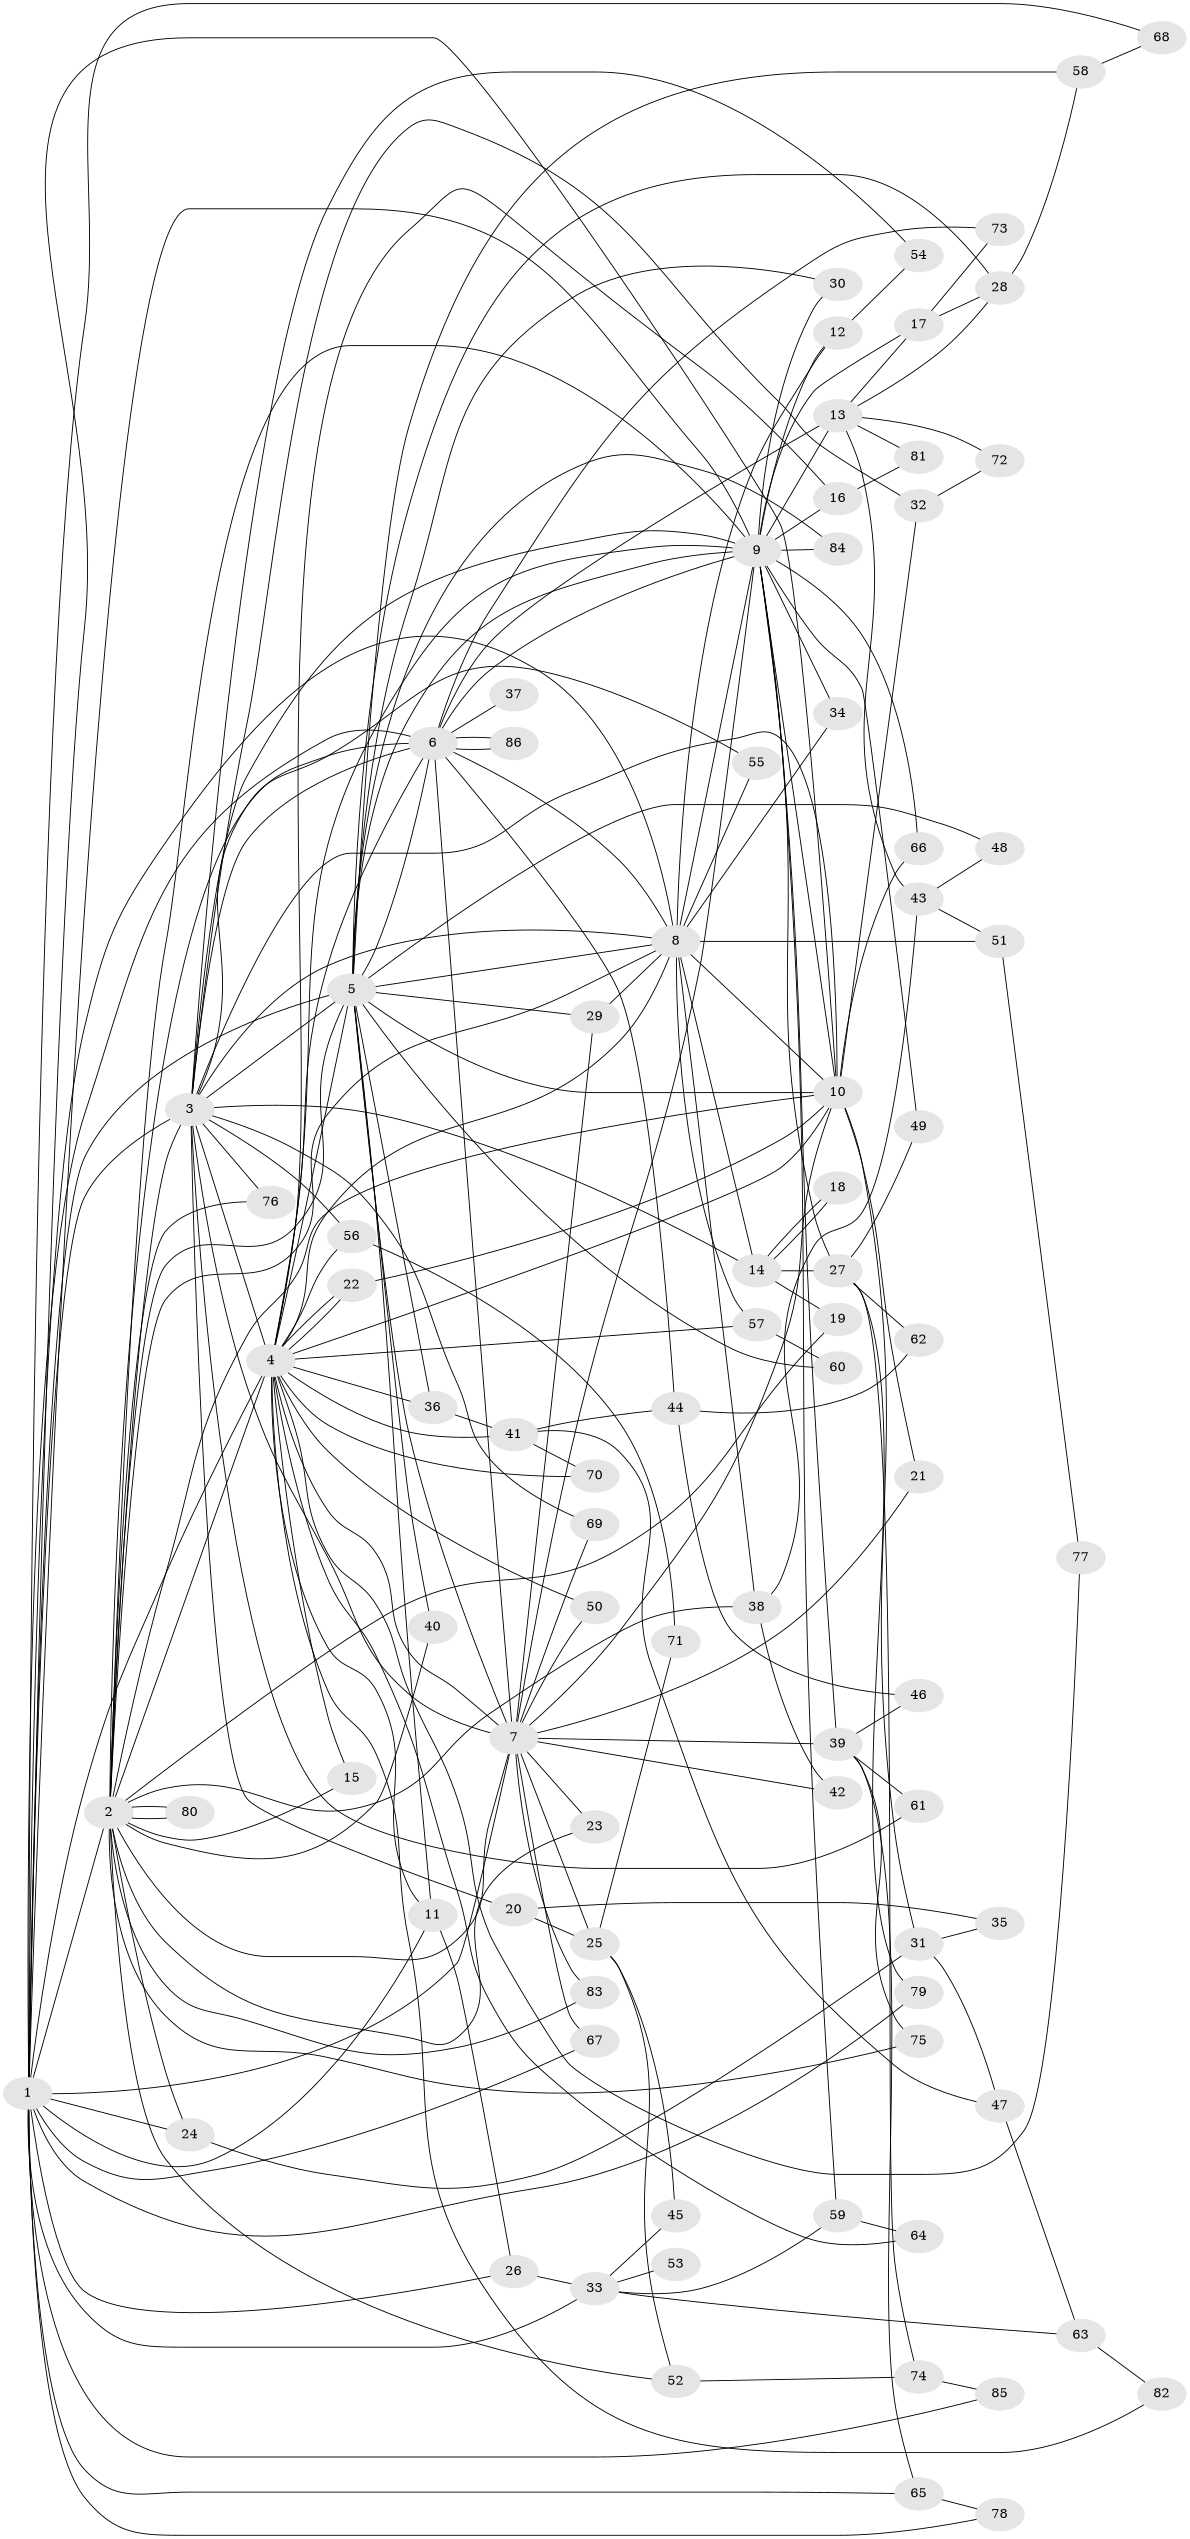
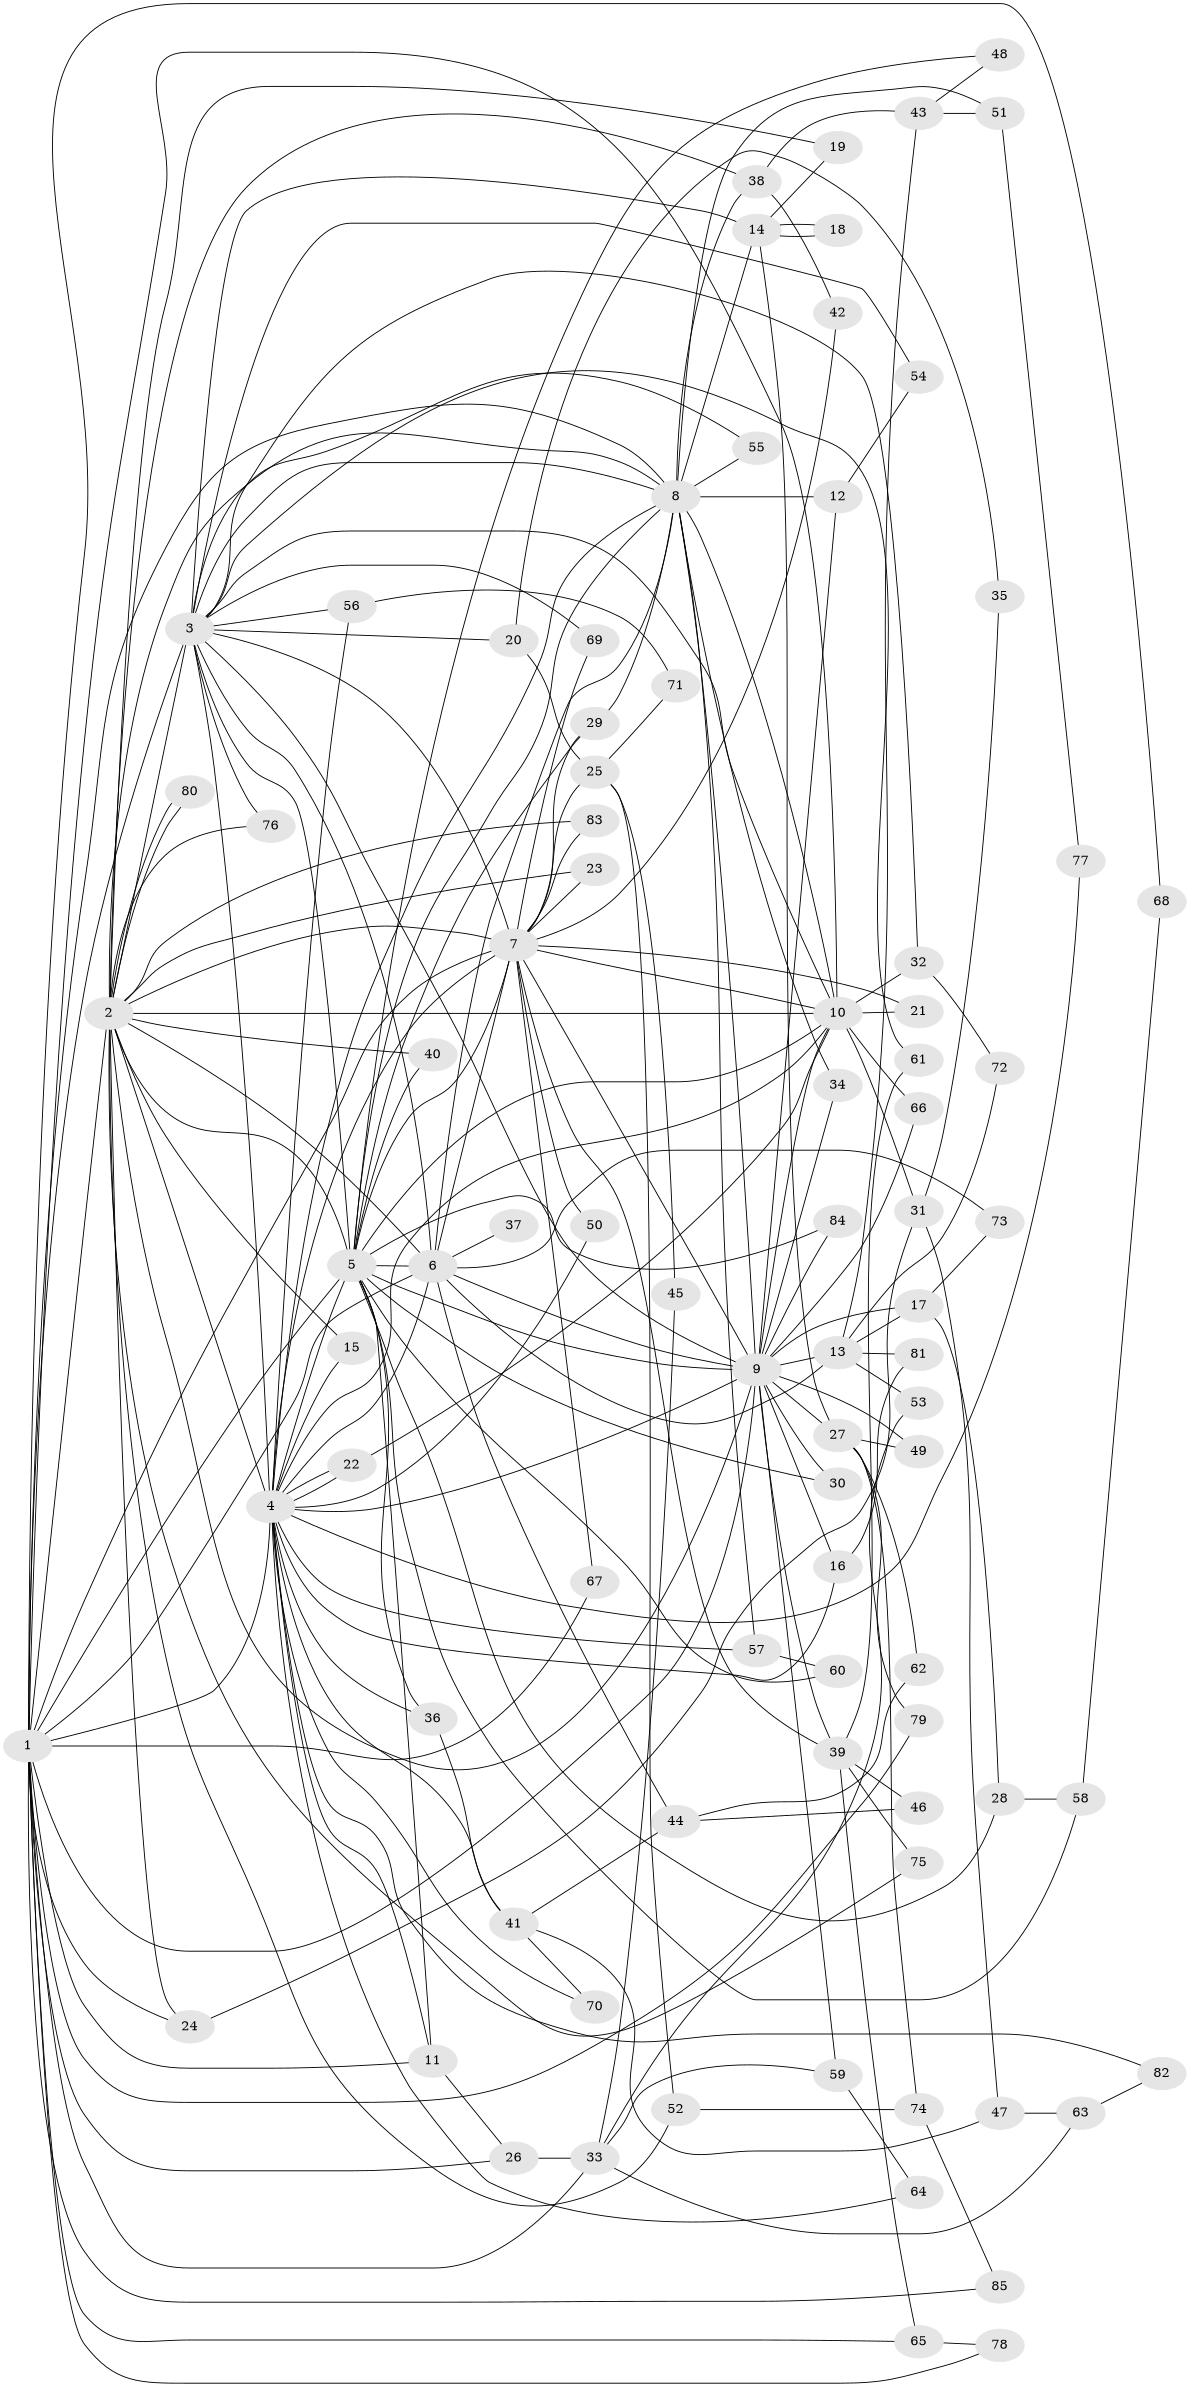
(928, 361) -> (878, 1378)
(514, 743) -> none
